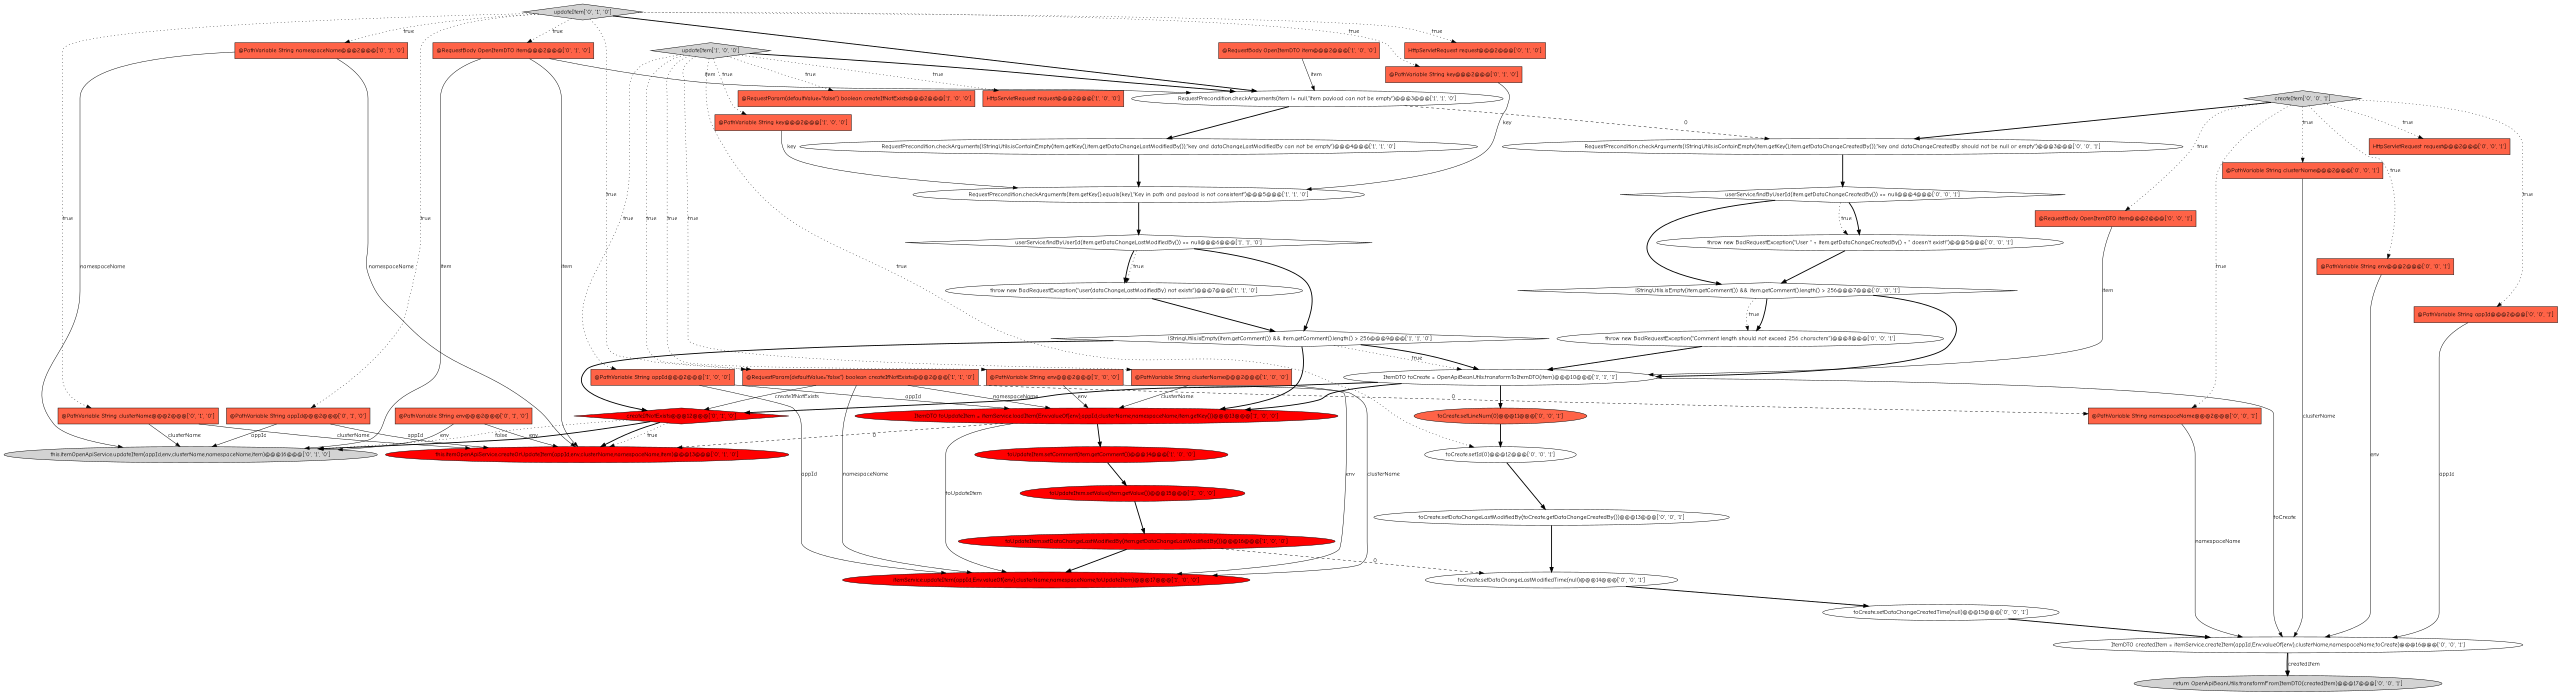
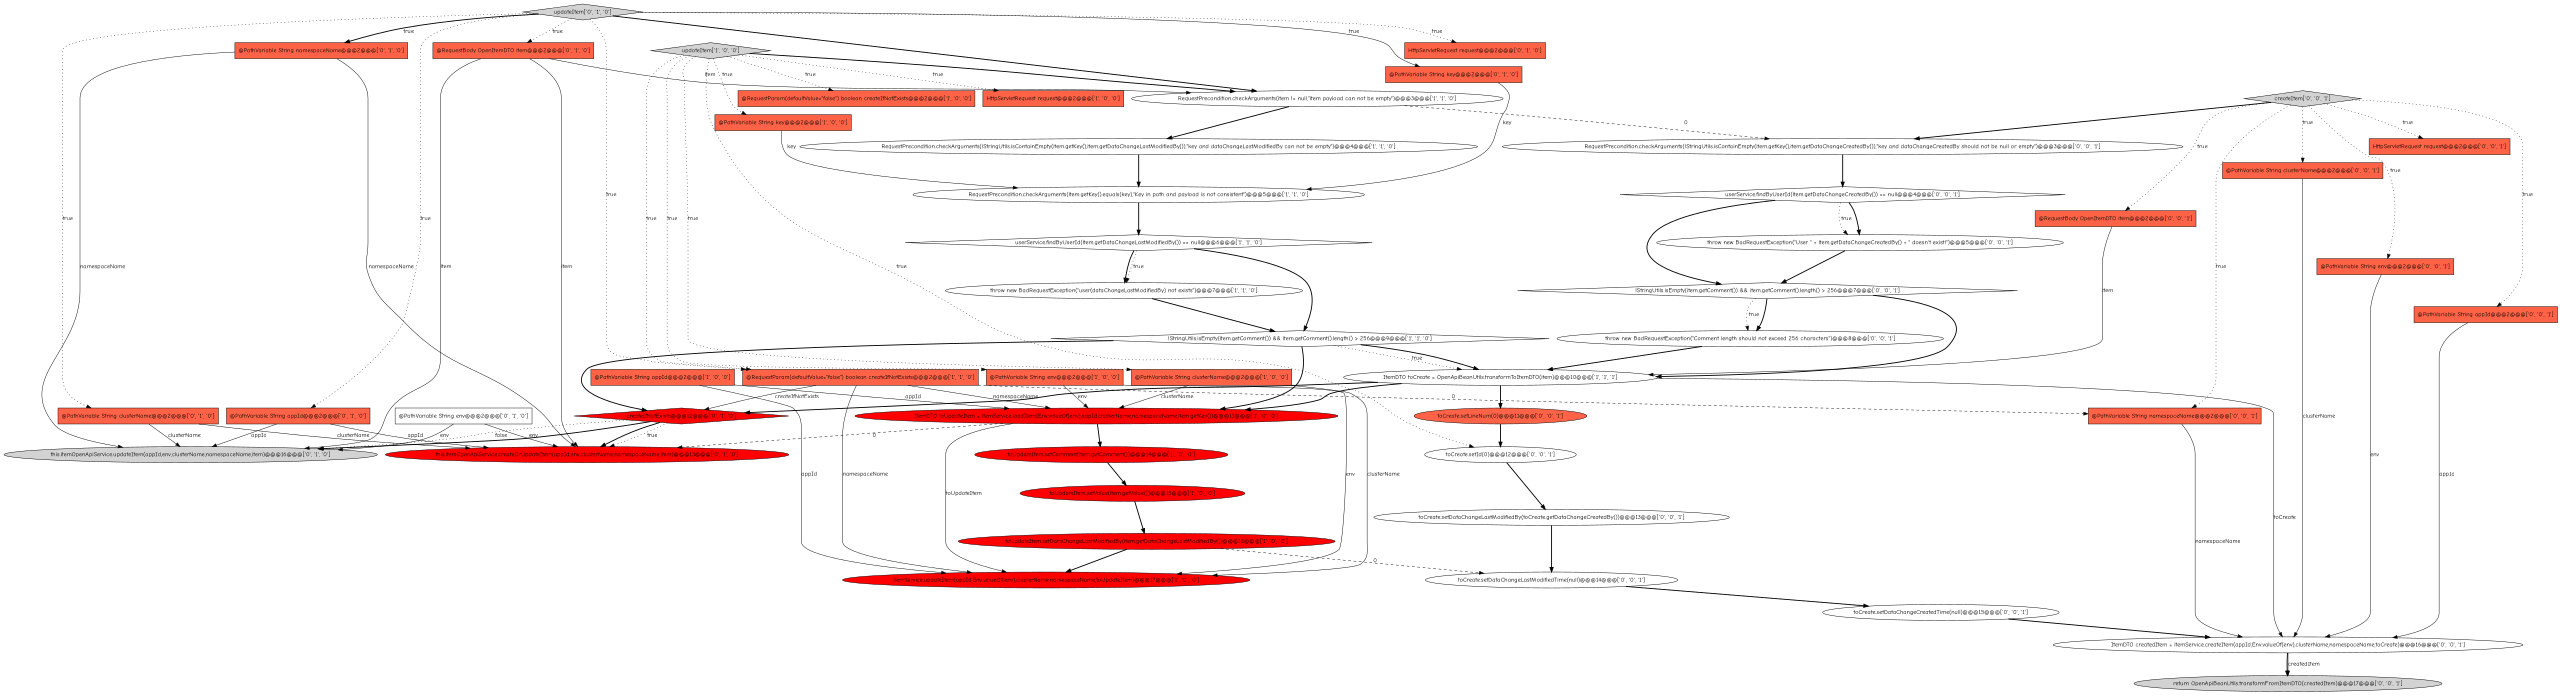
(1170, 21) -> (1170, 21)
(443, 22) -> (443, 22)
(1299, 51) -> none
(625, 204) -> none
(464, 416) -> (464, 416)
